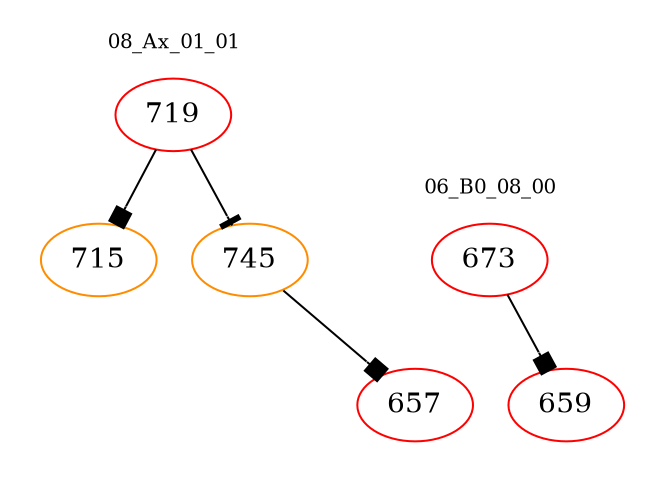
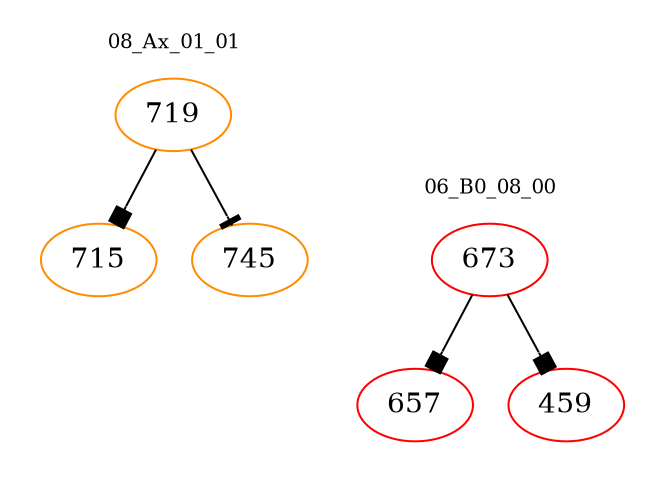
(173, 115) -> (173, 115)
(325, 326) -> (457, 323)
(566, 405) -> (566, 405)
